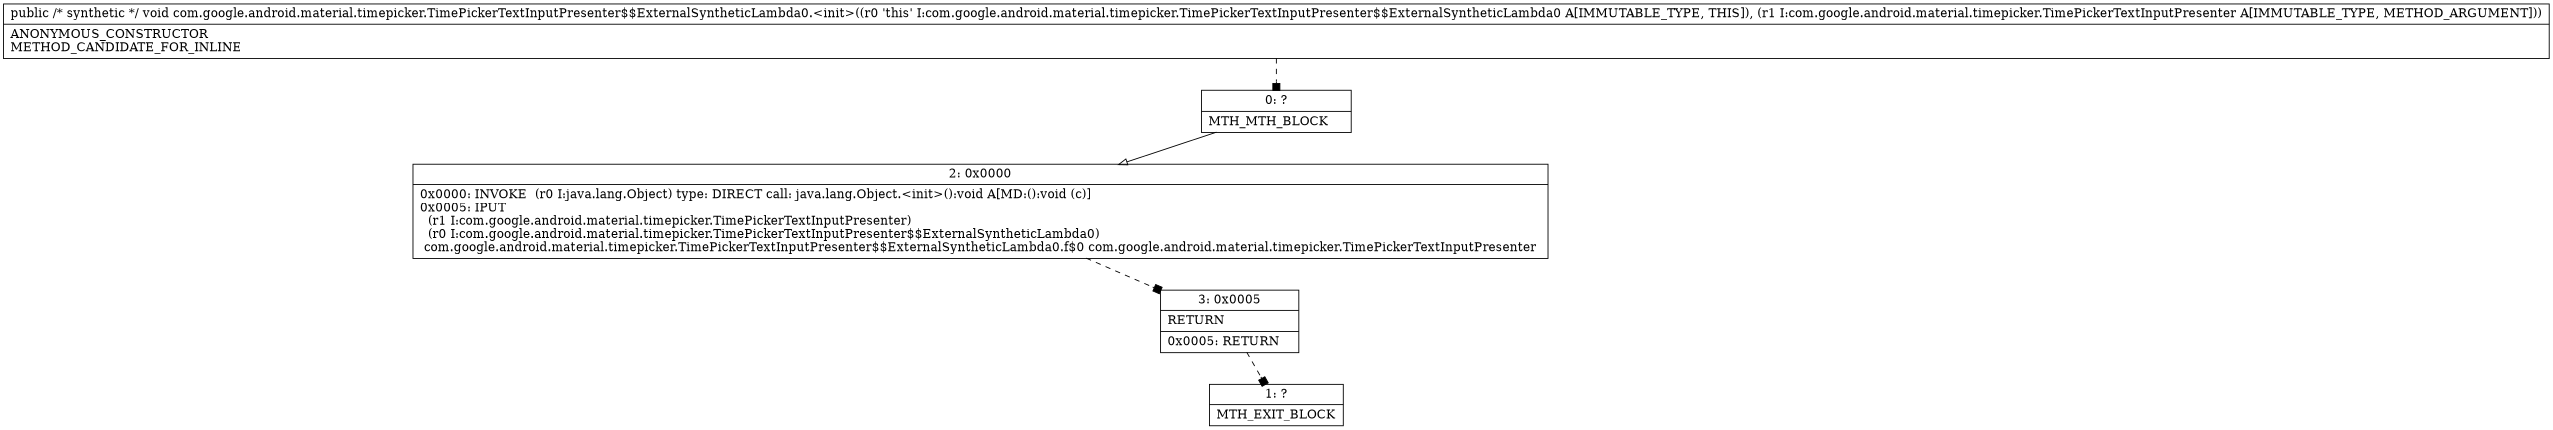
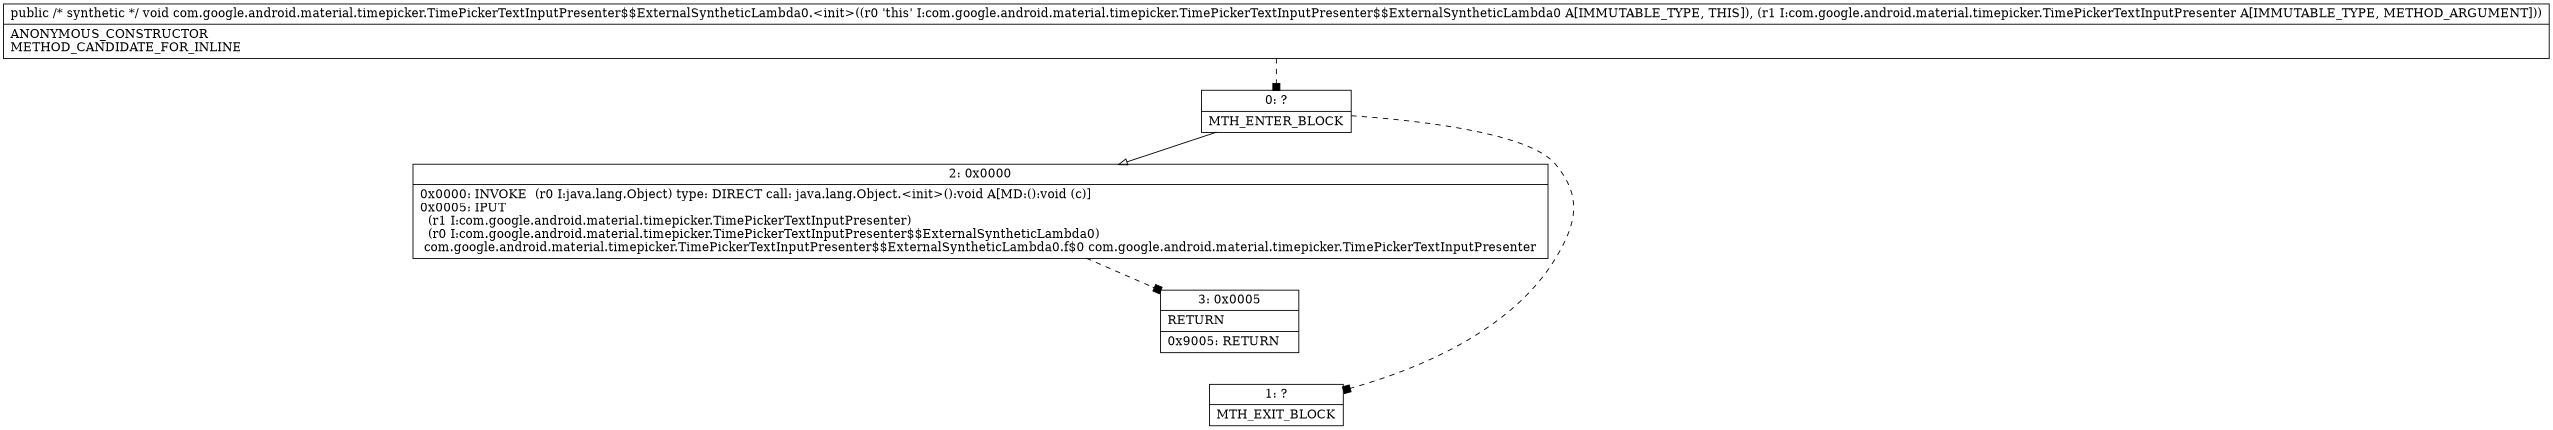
(1268, 122) -> (1276, 122)
(1230, 342) -> (1230, 342)
(1254, 365) -> (1570, 227)
